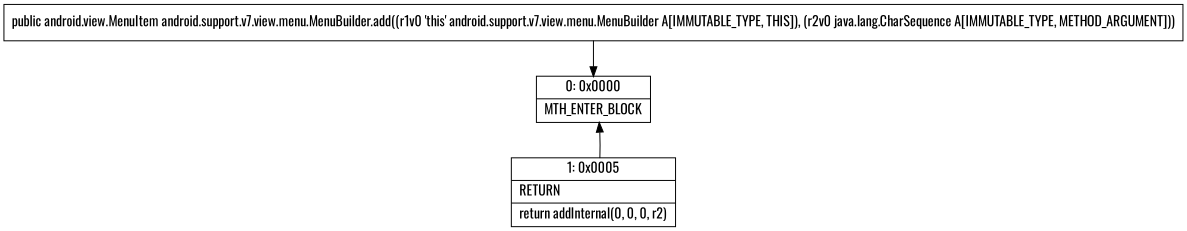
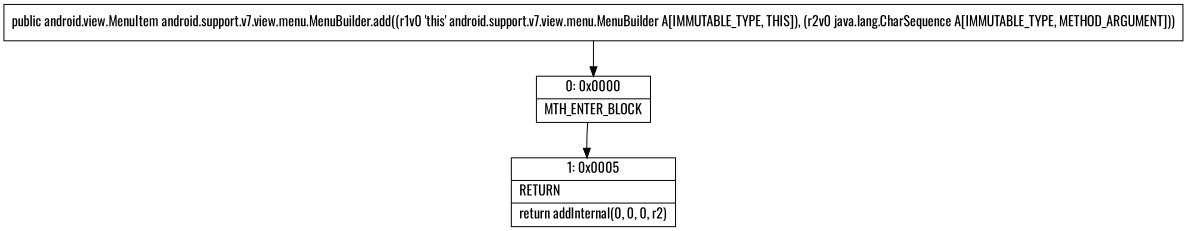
(600, 145) -> (587, 135)
